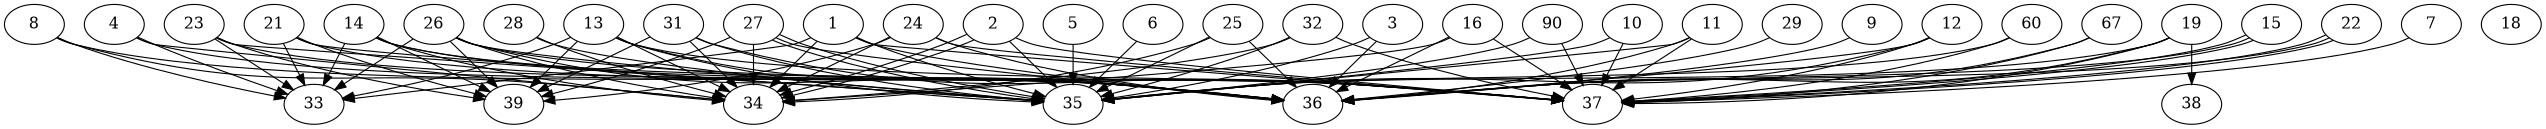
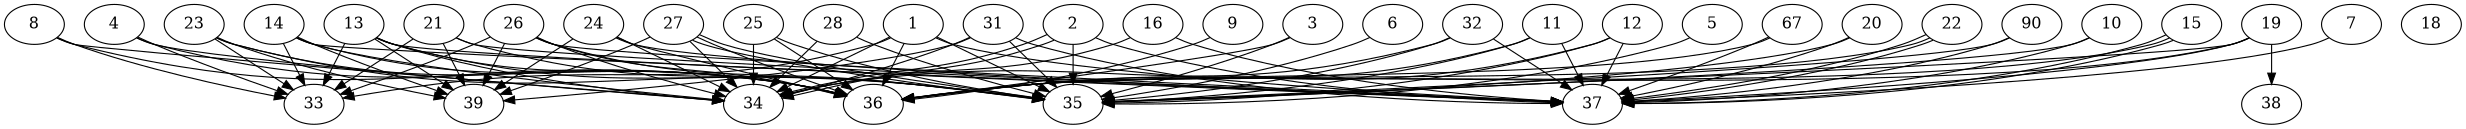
(1792, 24) -> none
(2032, 24) -> (1872, 24)
(1411, 56) -> none
